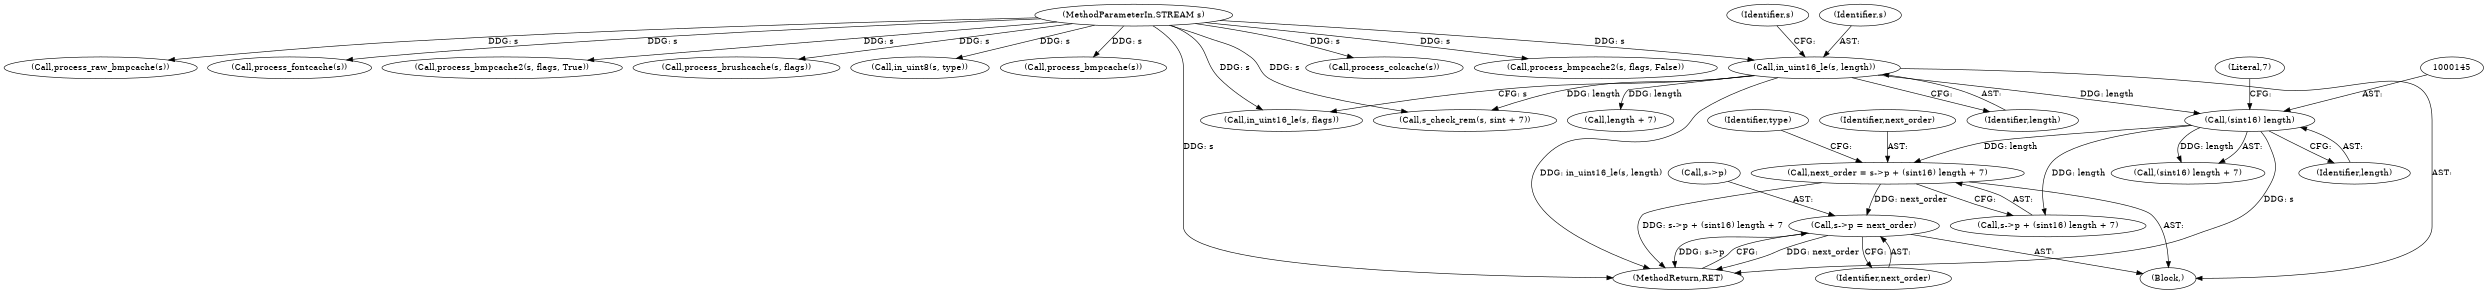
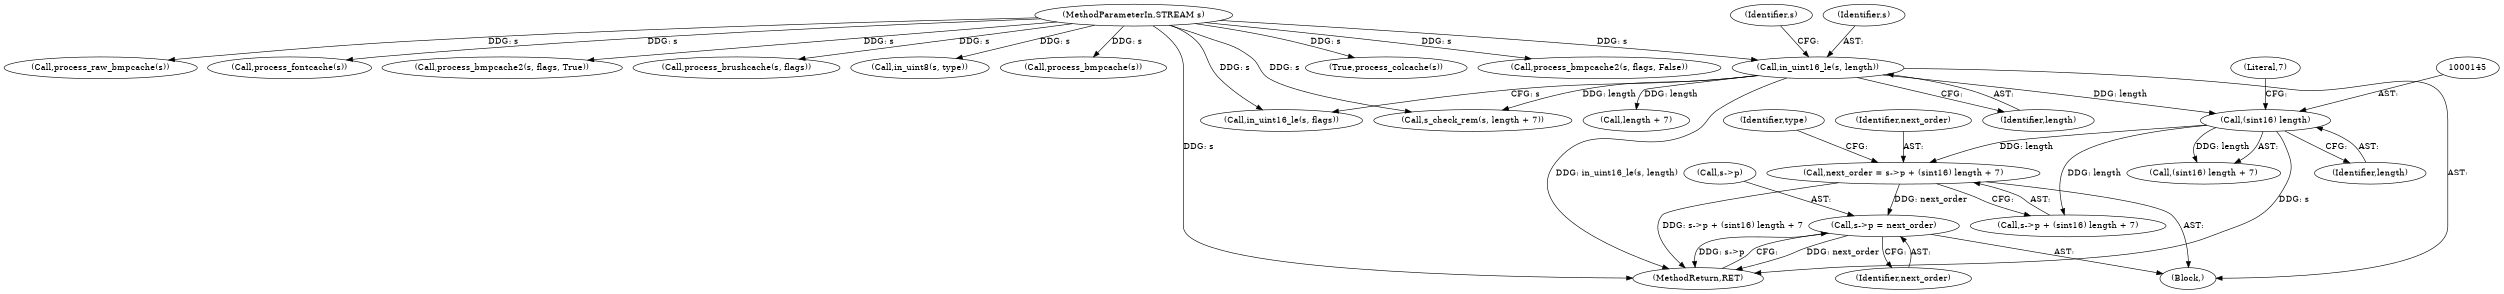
(1384, 68) -> (1386, 68)
(1465, 121) -> (1473, 121)
